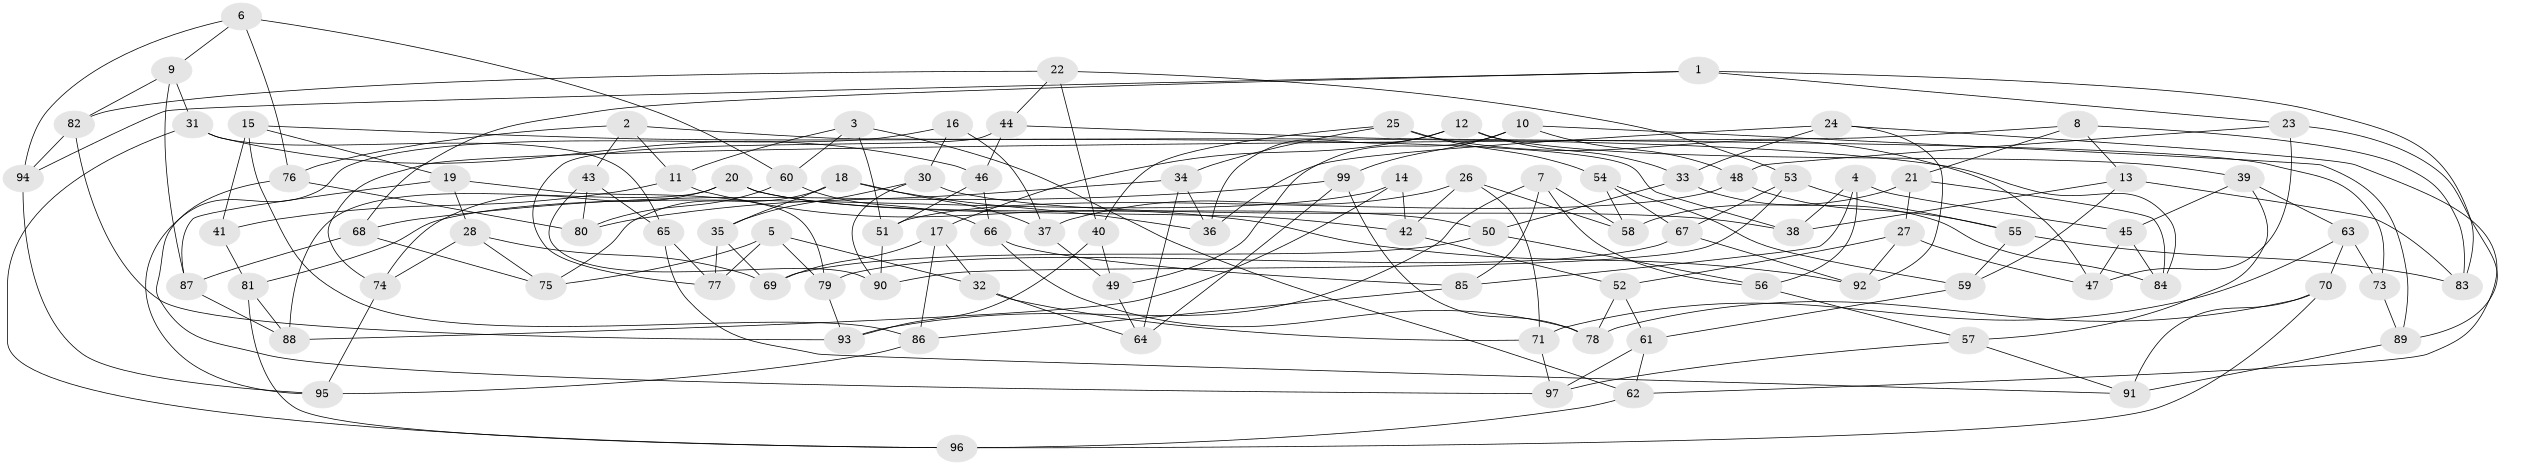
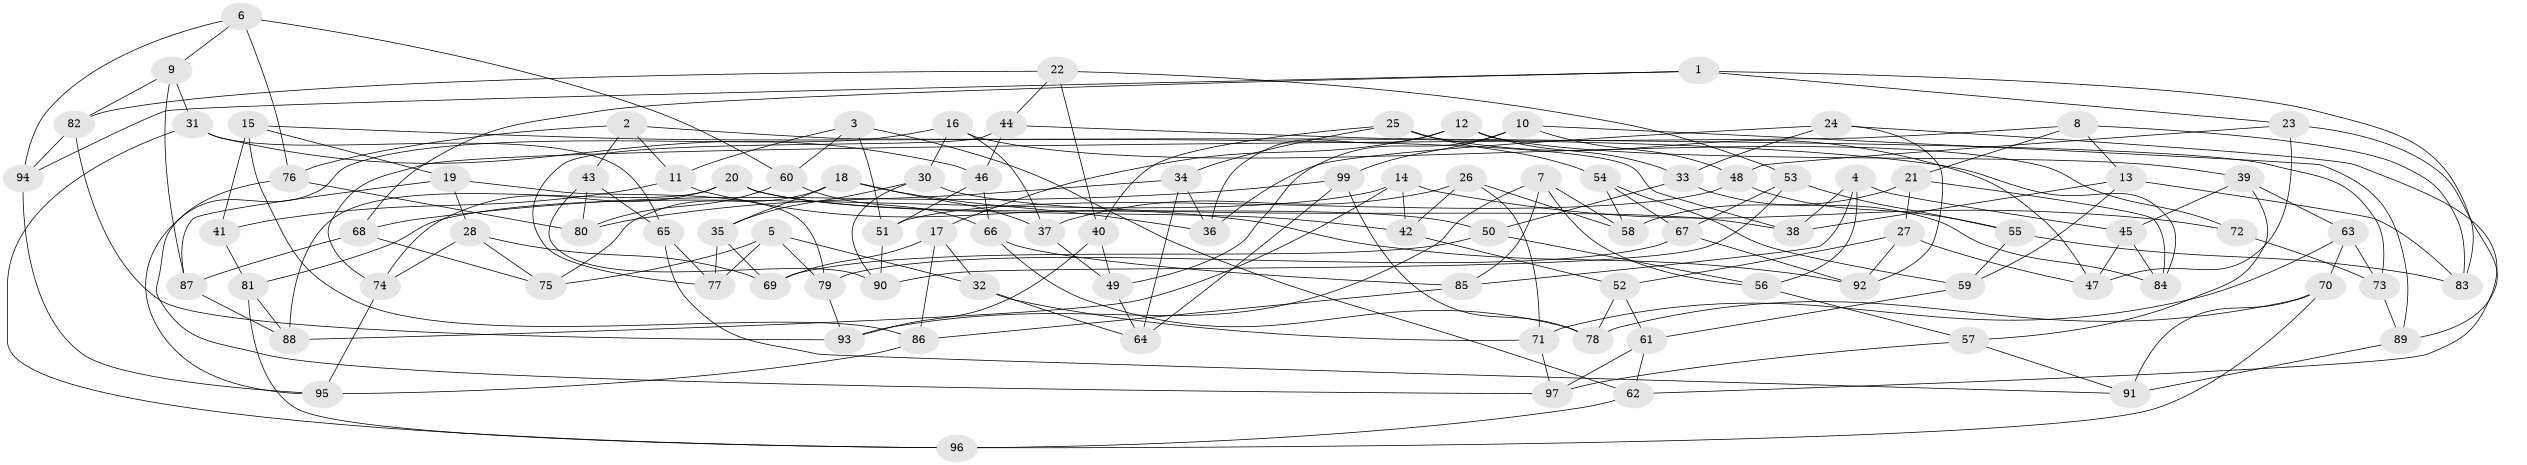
none -> (2237, 232)
